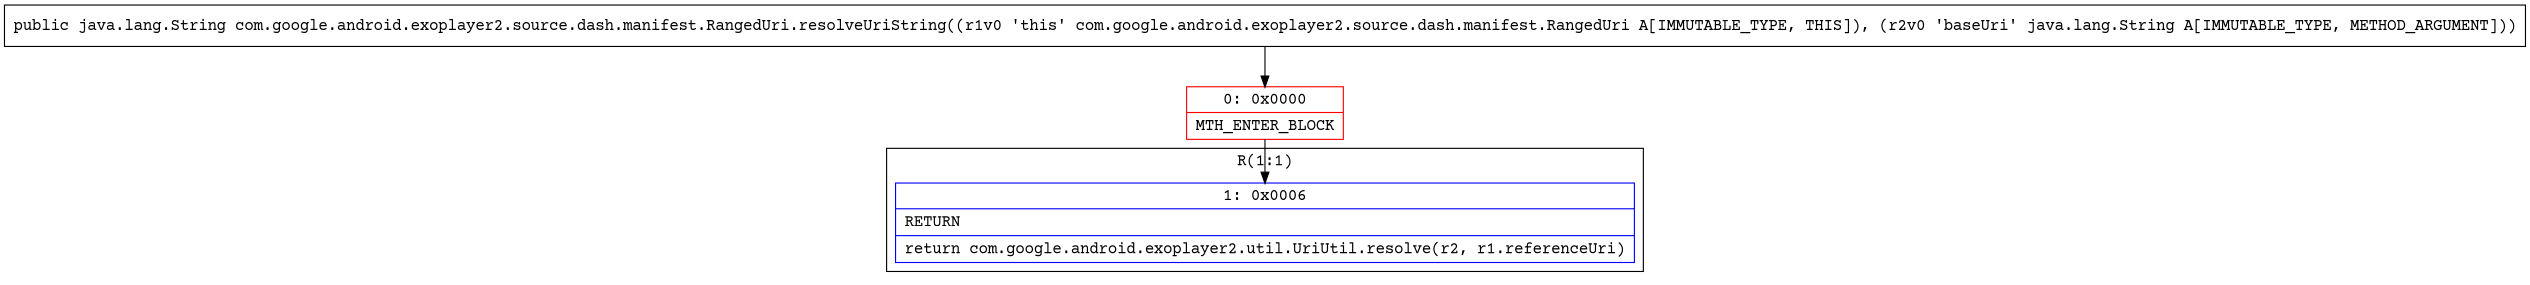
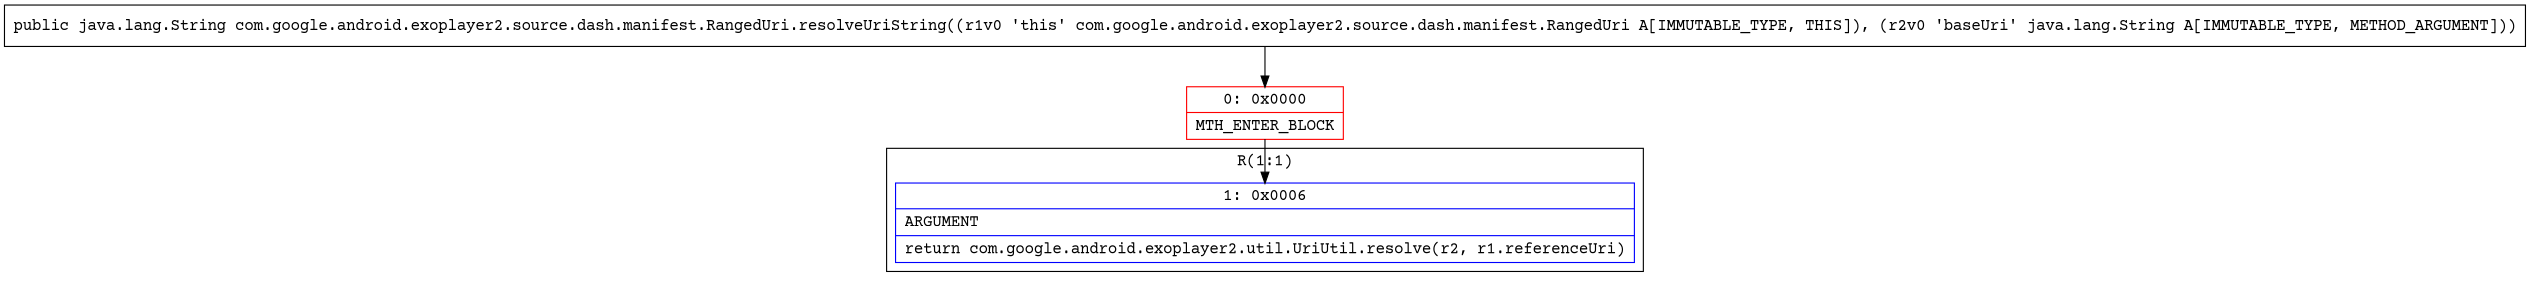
(932, 222) -> (942, 222)
